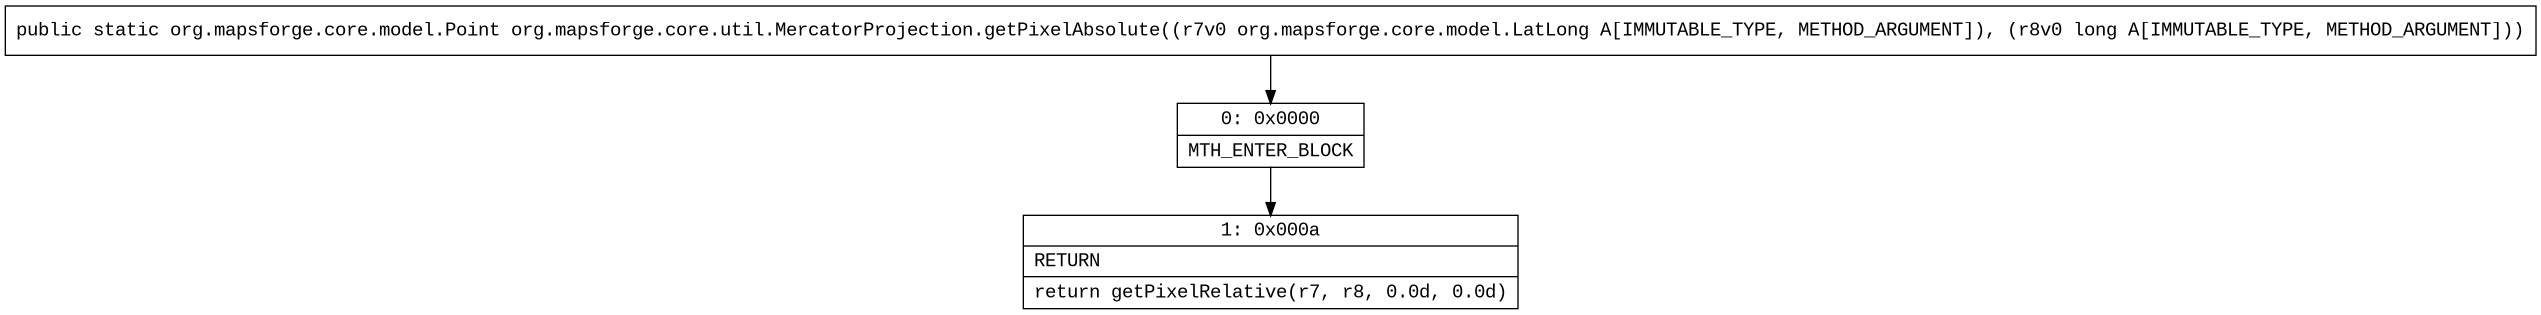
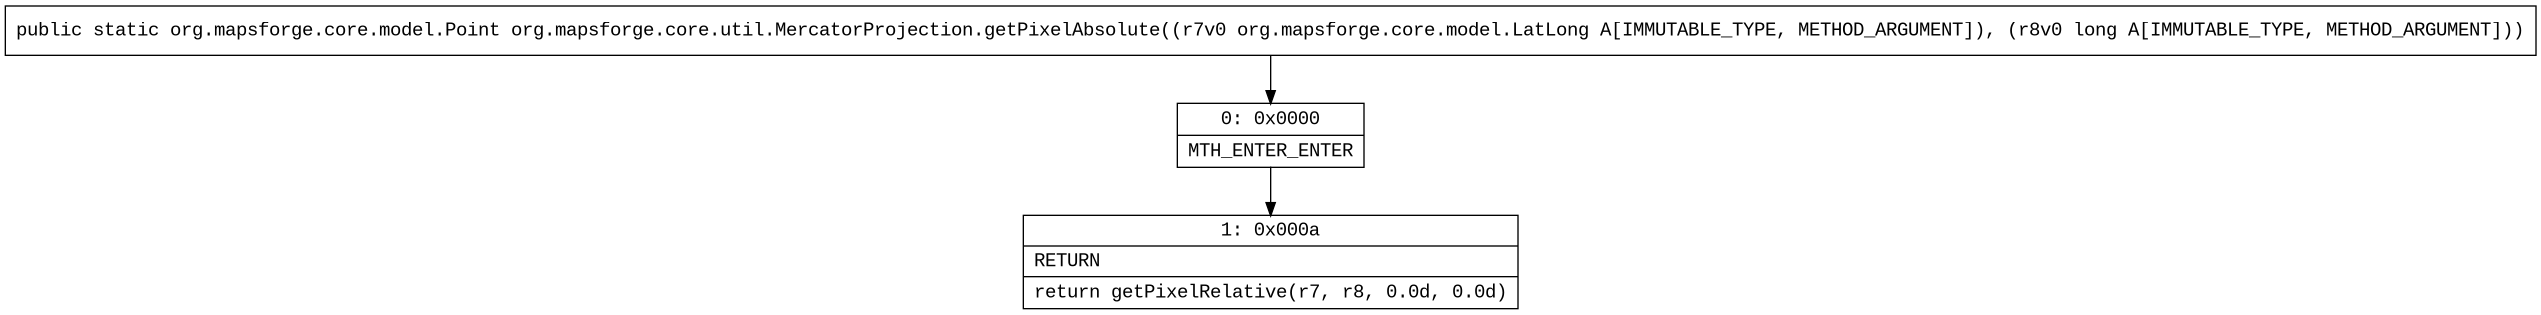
(1271, 151) -> (1271, 151)
